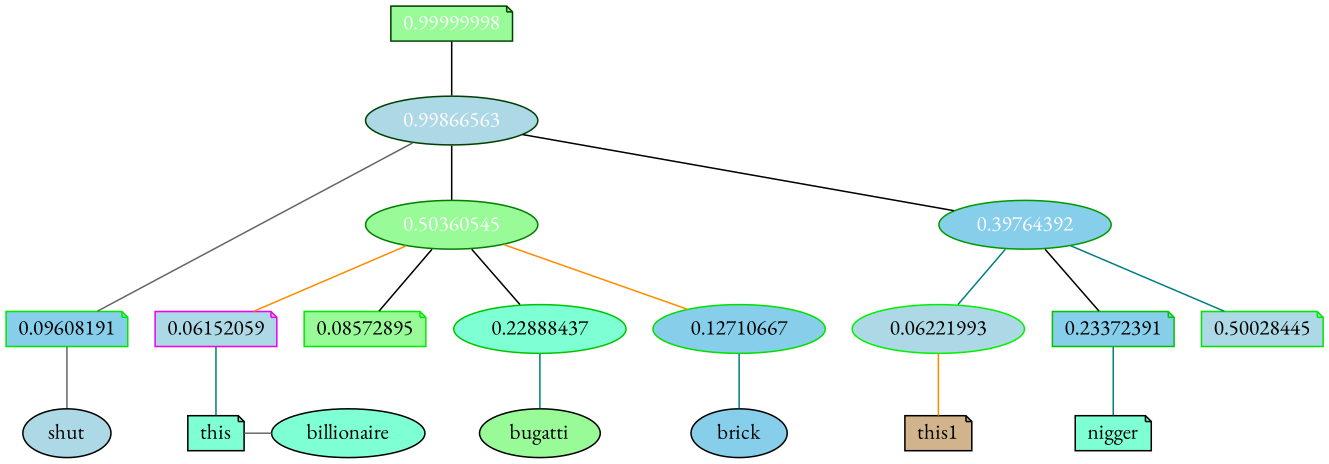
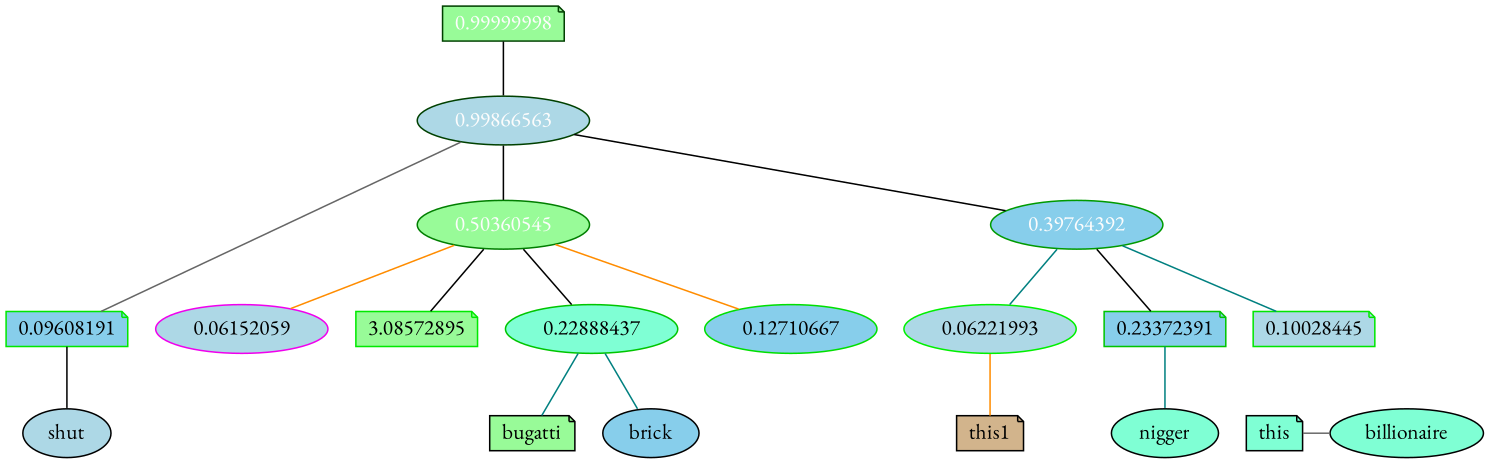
(216, 329) -> (242, 329)
(365, 329) -> (417, 329)
(1262, 329) -> (1314, 329)
(67, 377) -> (67, 377)
(216, 381) -> none
(739, 381) -> (621, 381)
(540, 433) -> (532, 433)
(1113, 433) -> (1165, 433)
